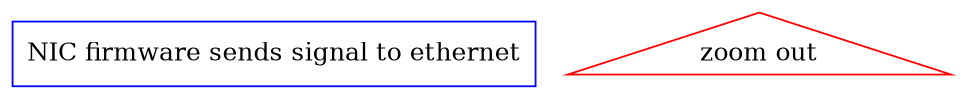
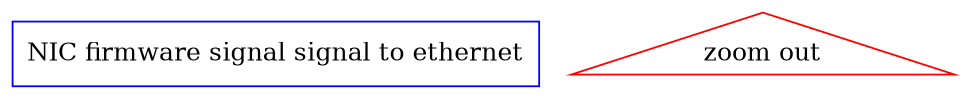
(274, 54) -> (276, 54)
